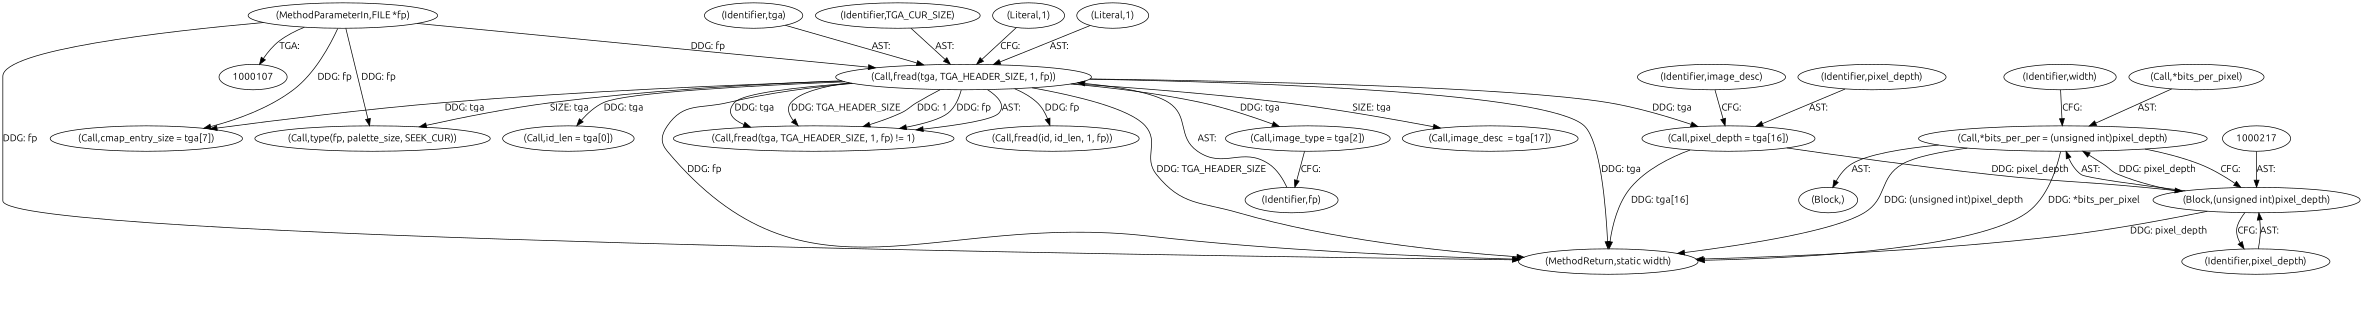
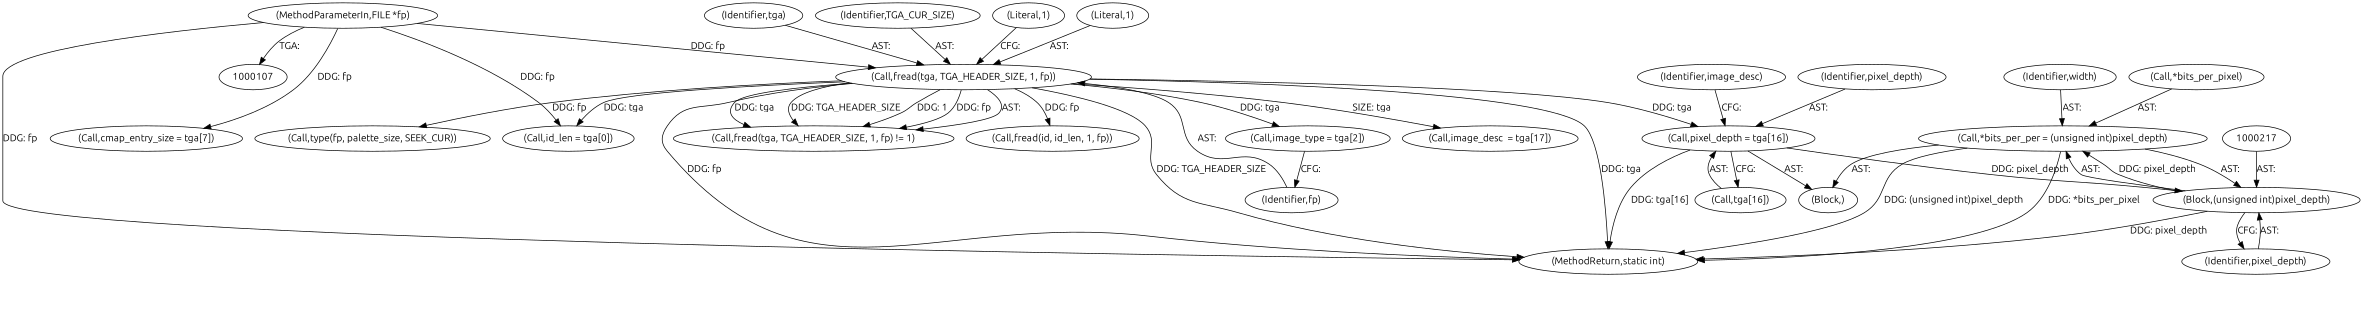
(357, 74) -> (474, 64)
(529, 96) -> none
(569, 108) -> (569, 108)
(2073, 108) -> (2073, 108)
none -> (1777, 168)
(2232, 169) -> (2232, 169)
none -> (1740, 200)
(1608, 262) -> (1608, 262)
